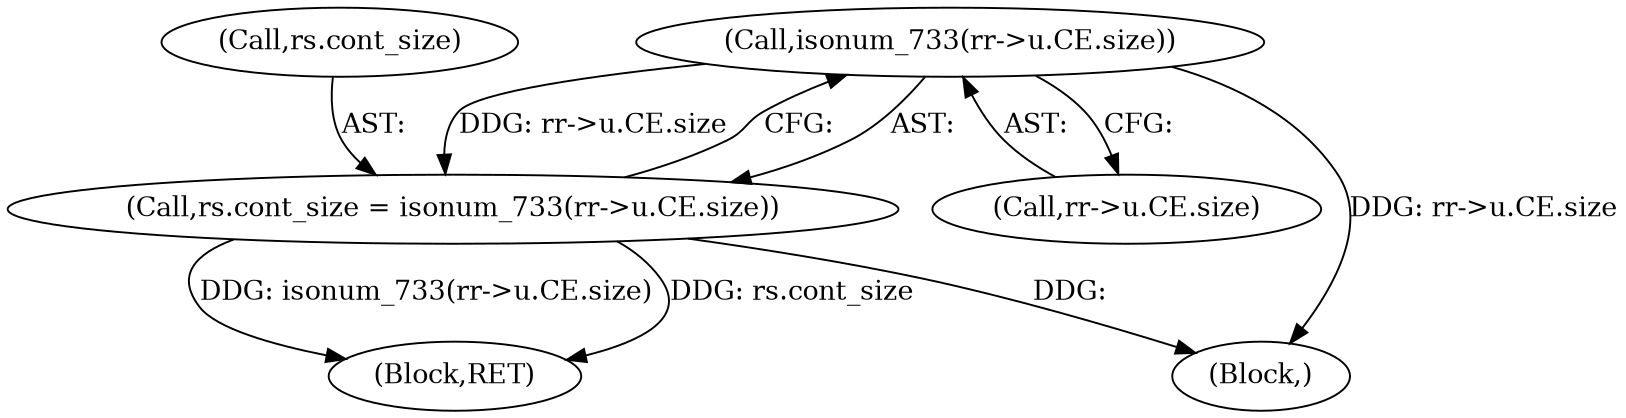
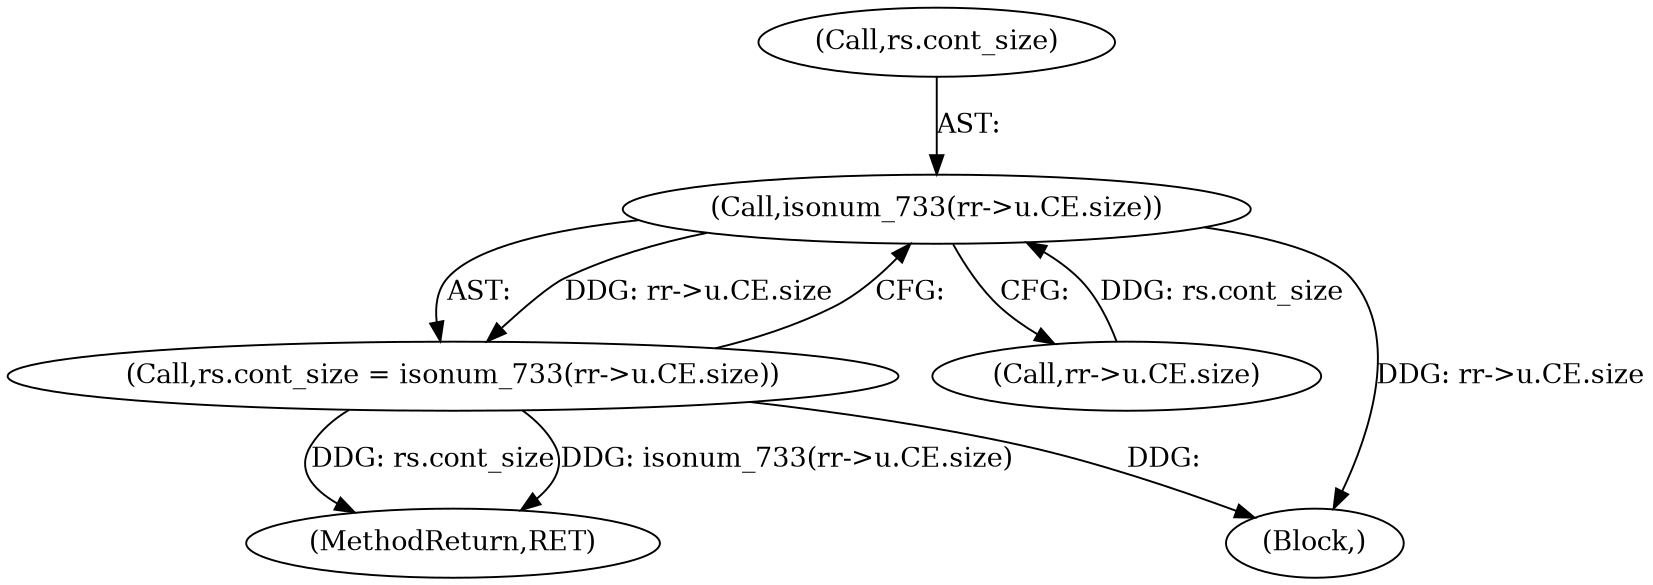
(335, 124) -> (937, 116)
(1040, 126) -> (1222, 293)
(455, 376) -> (453, 543)
